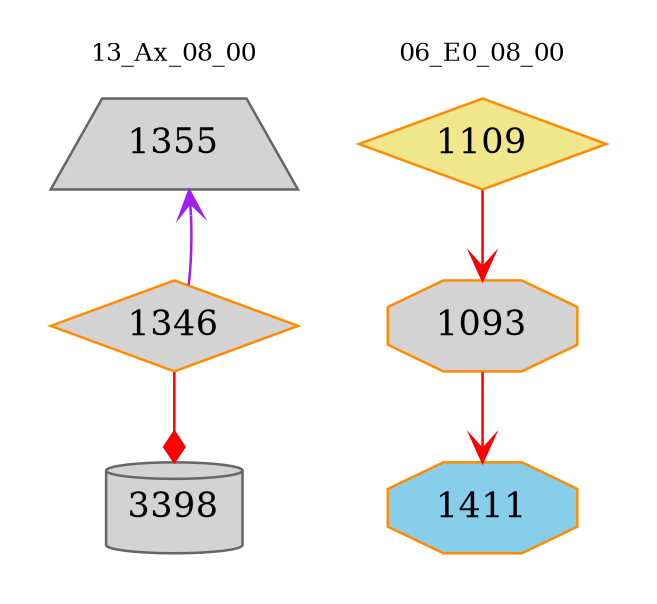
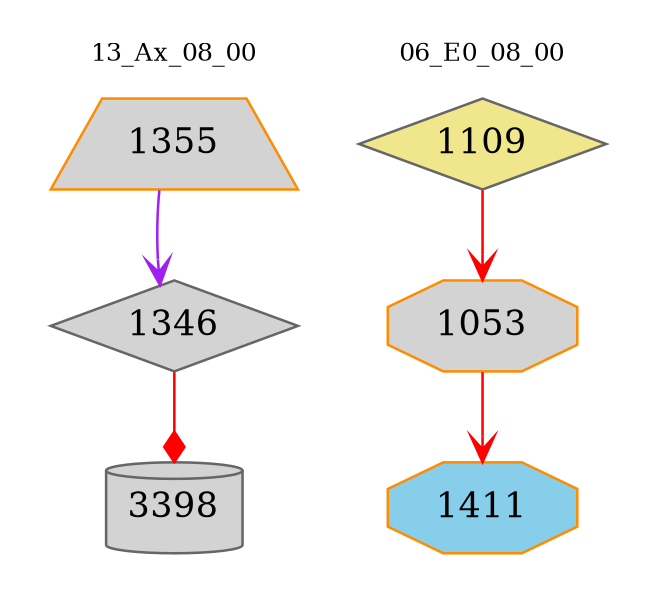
(174, 144) -> (174, 144)
(483, 144) -> (483, 144)
(191, 250) -> (157, 225)
(174, 326) -> (174, 326)
(483, 326) -> (483, 326)
